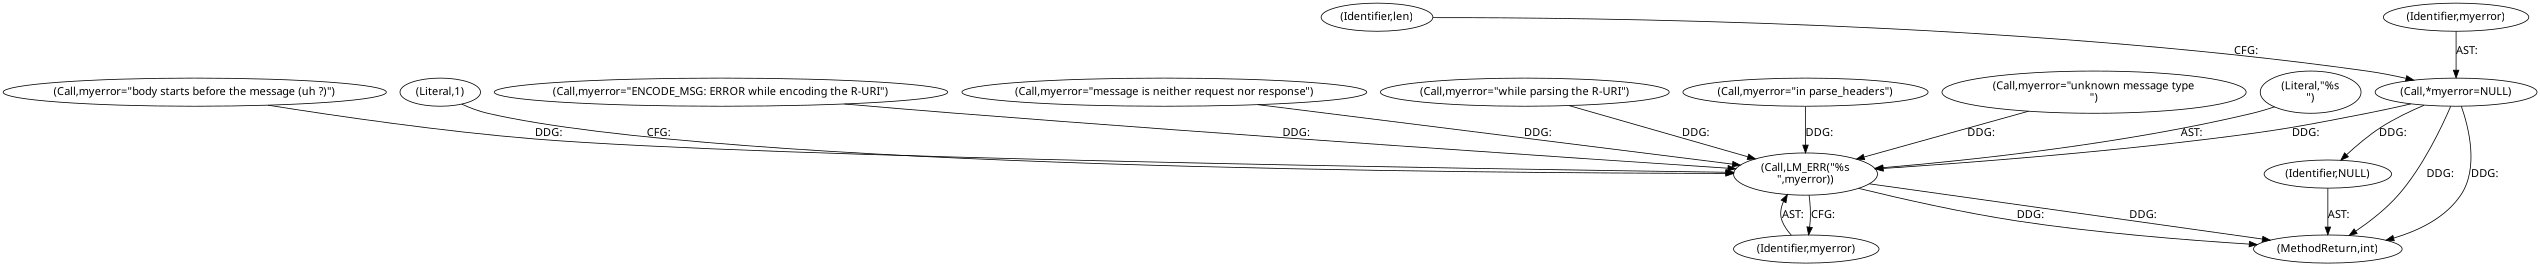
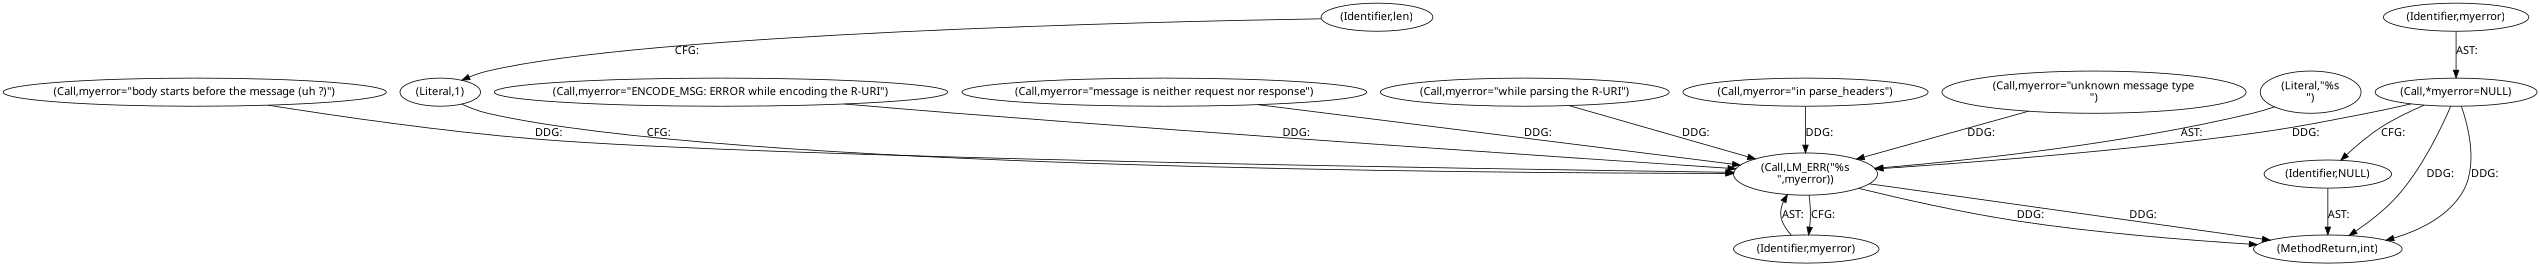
(1921, 31) -> (894, 32)
(2395, 133) -> (2395, 133)
